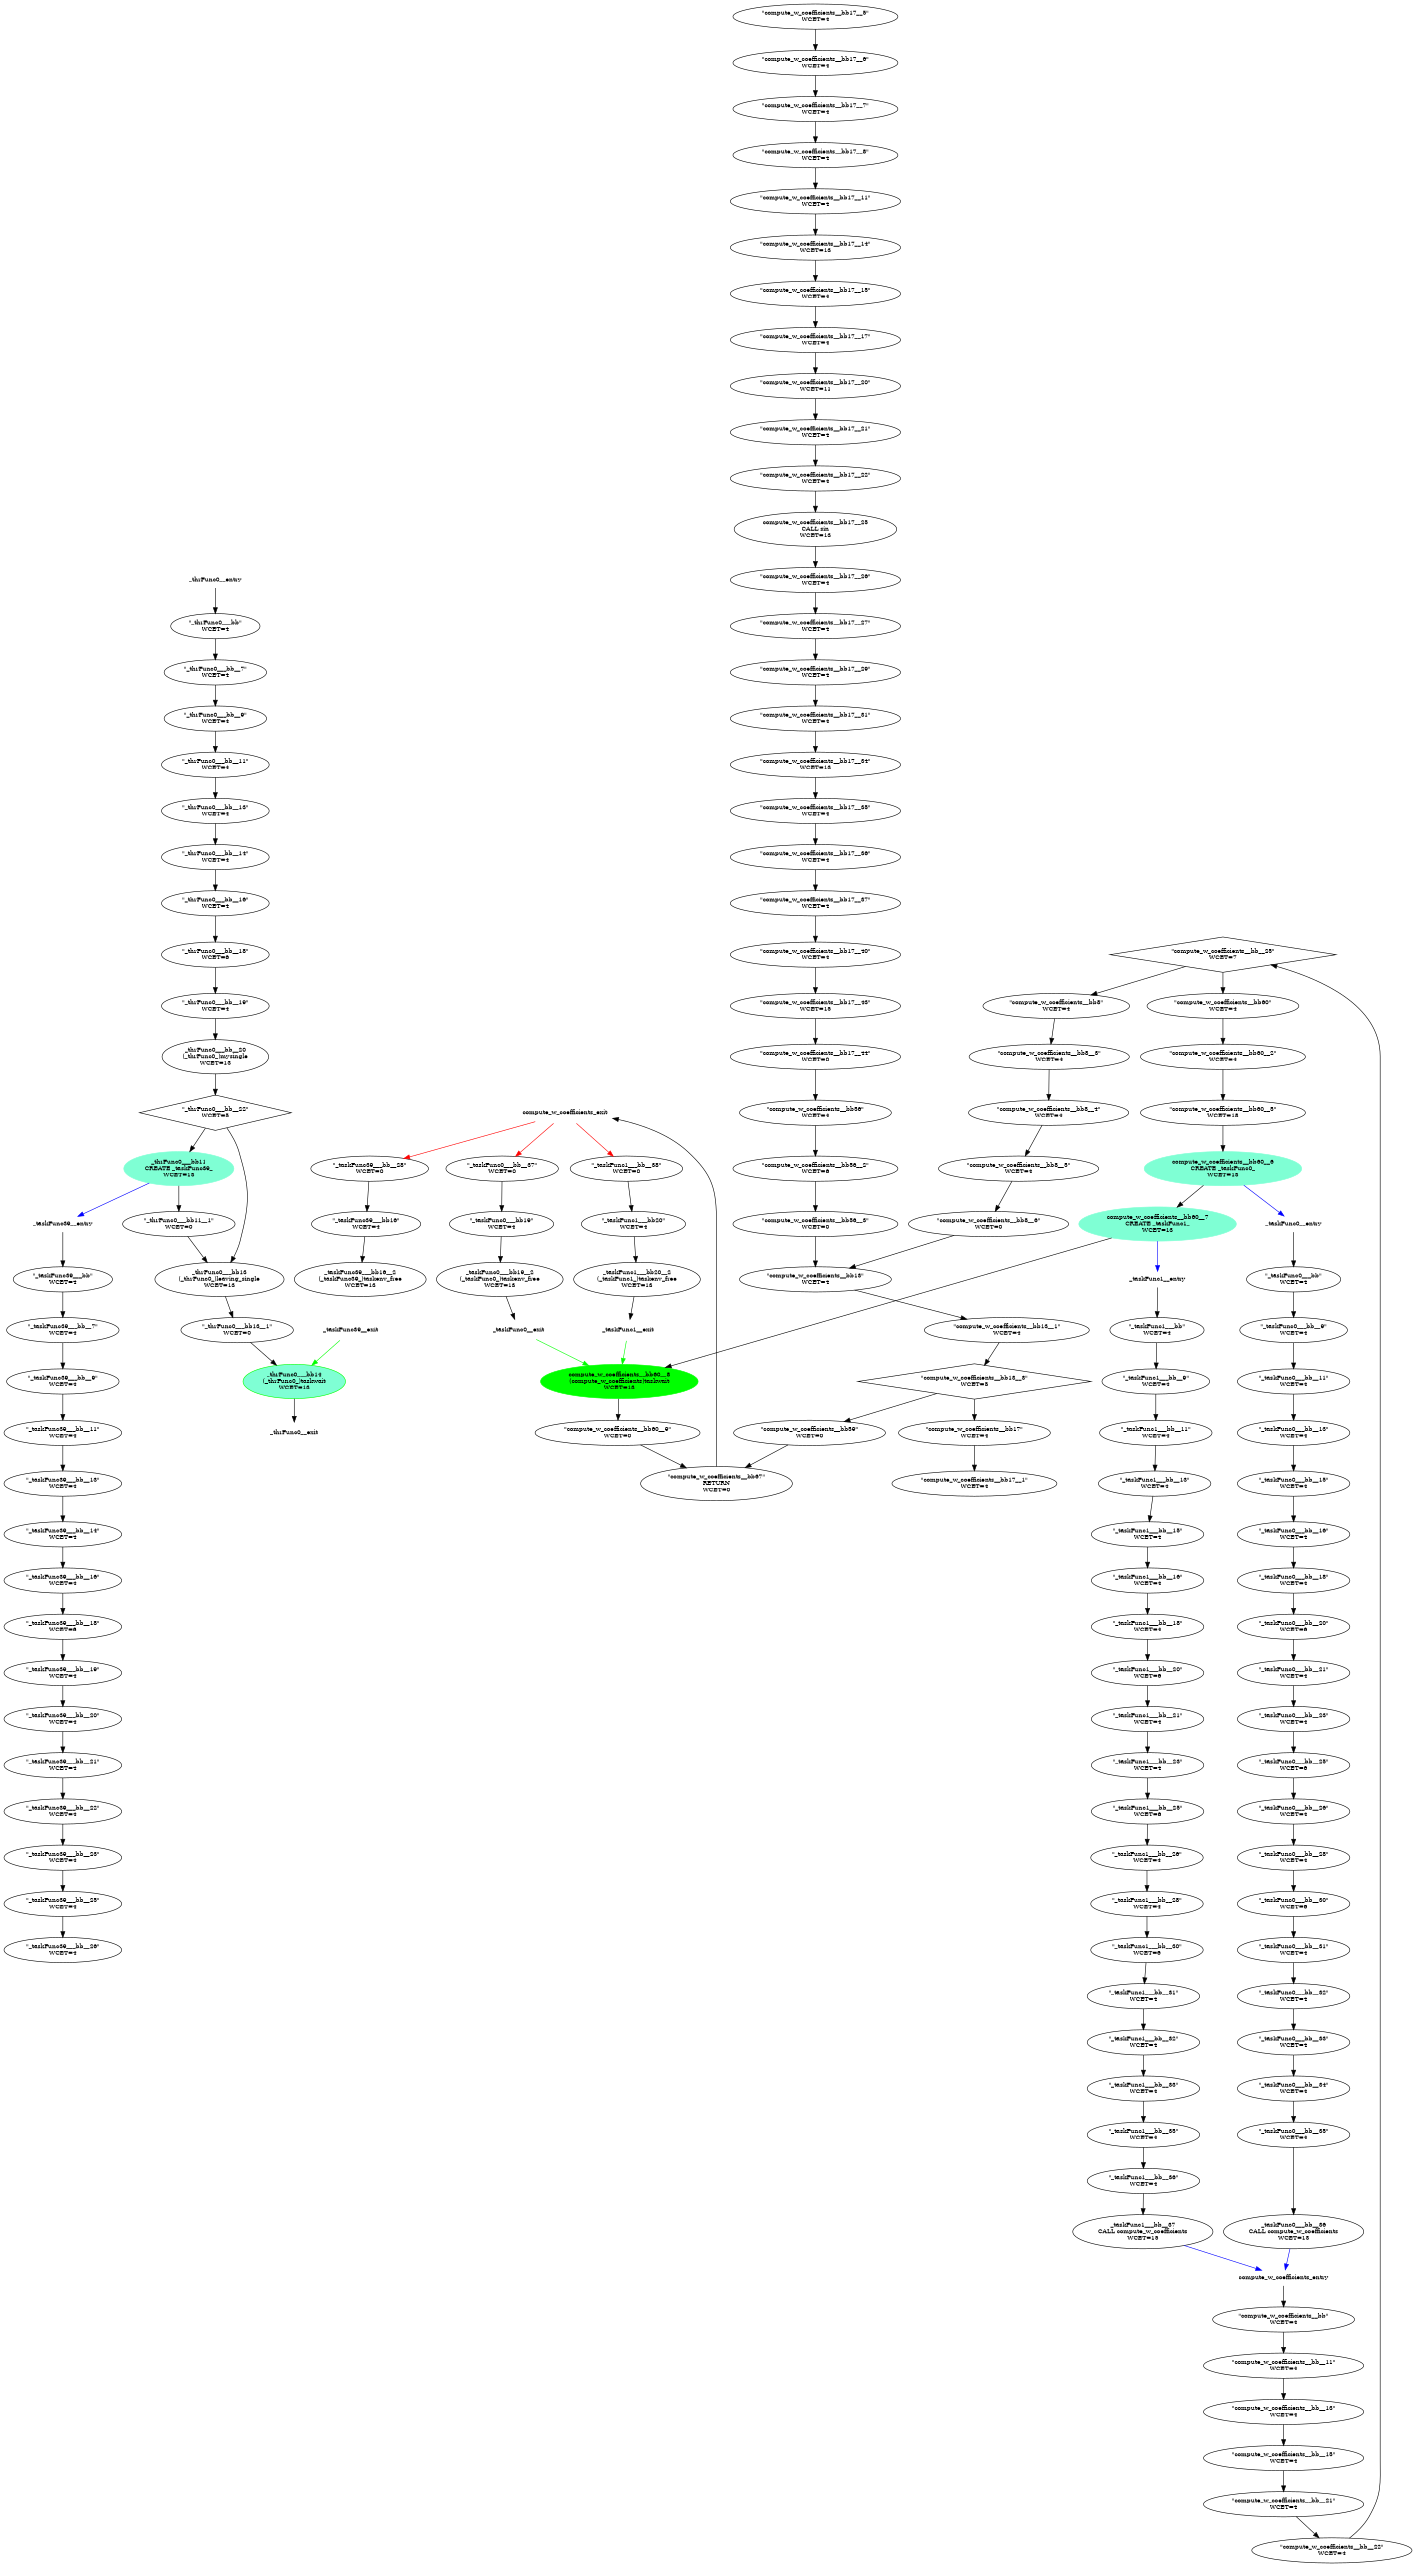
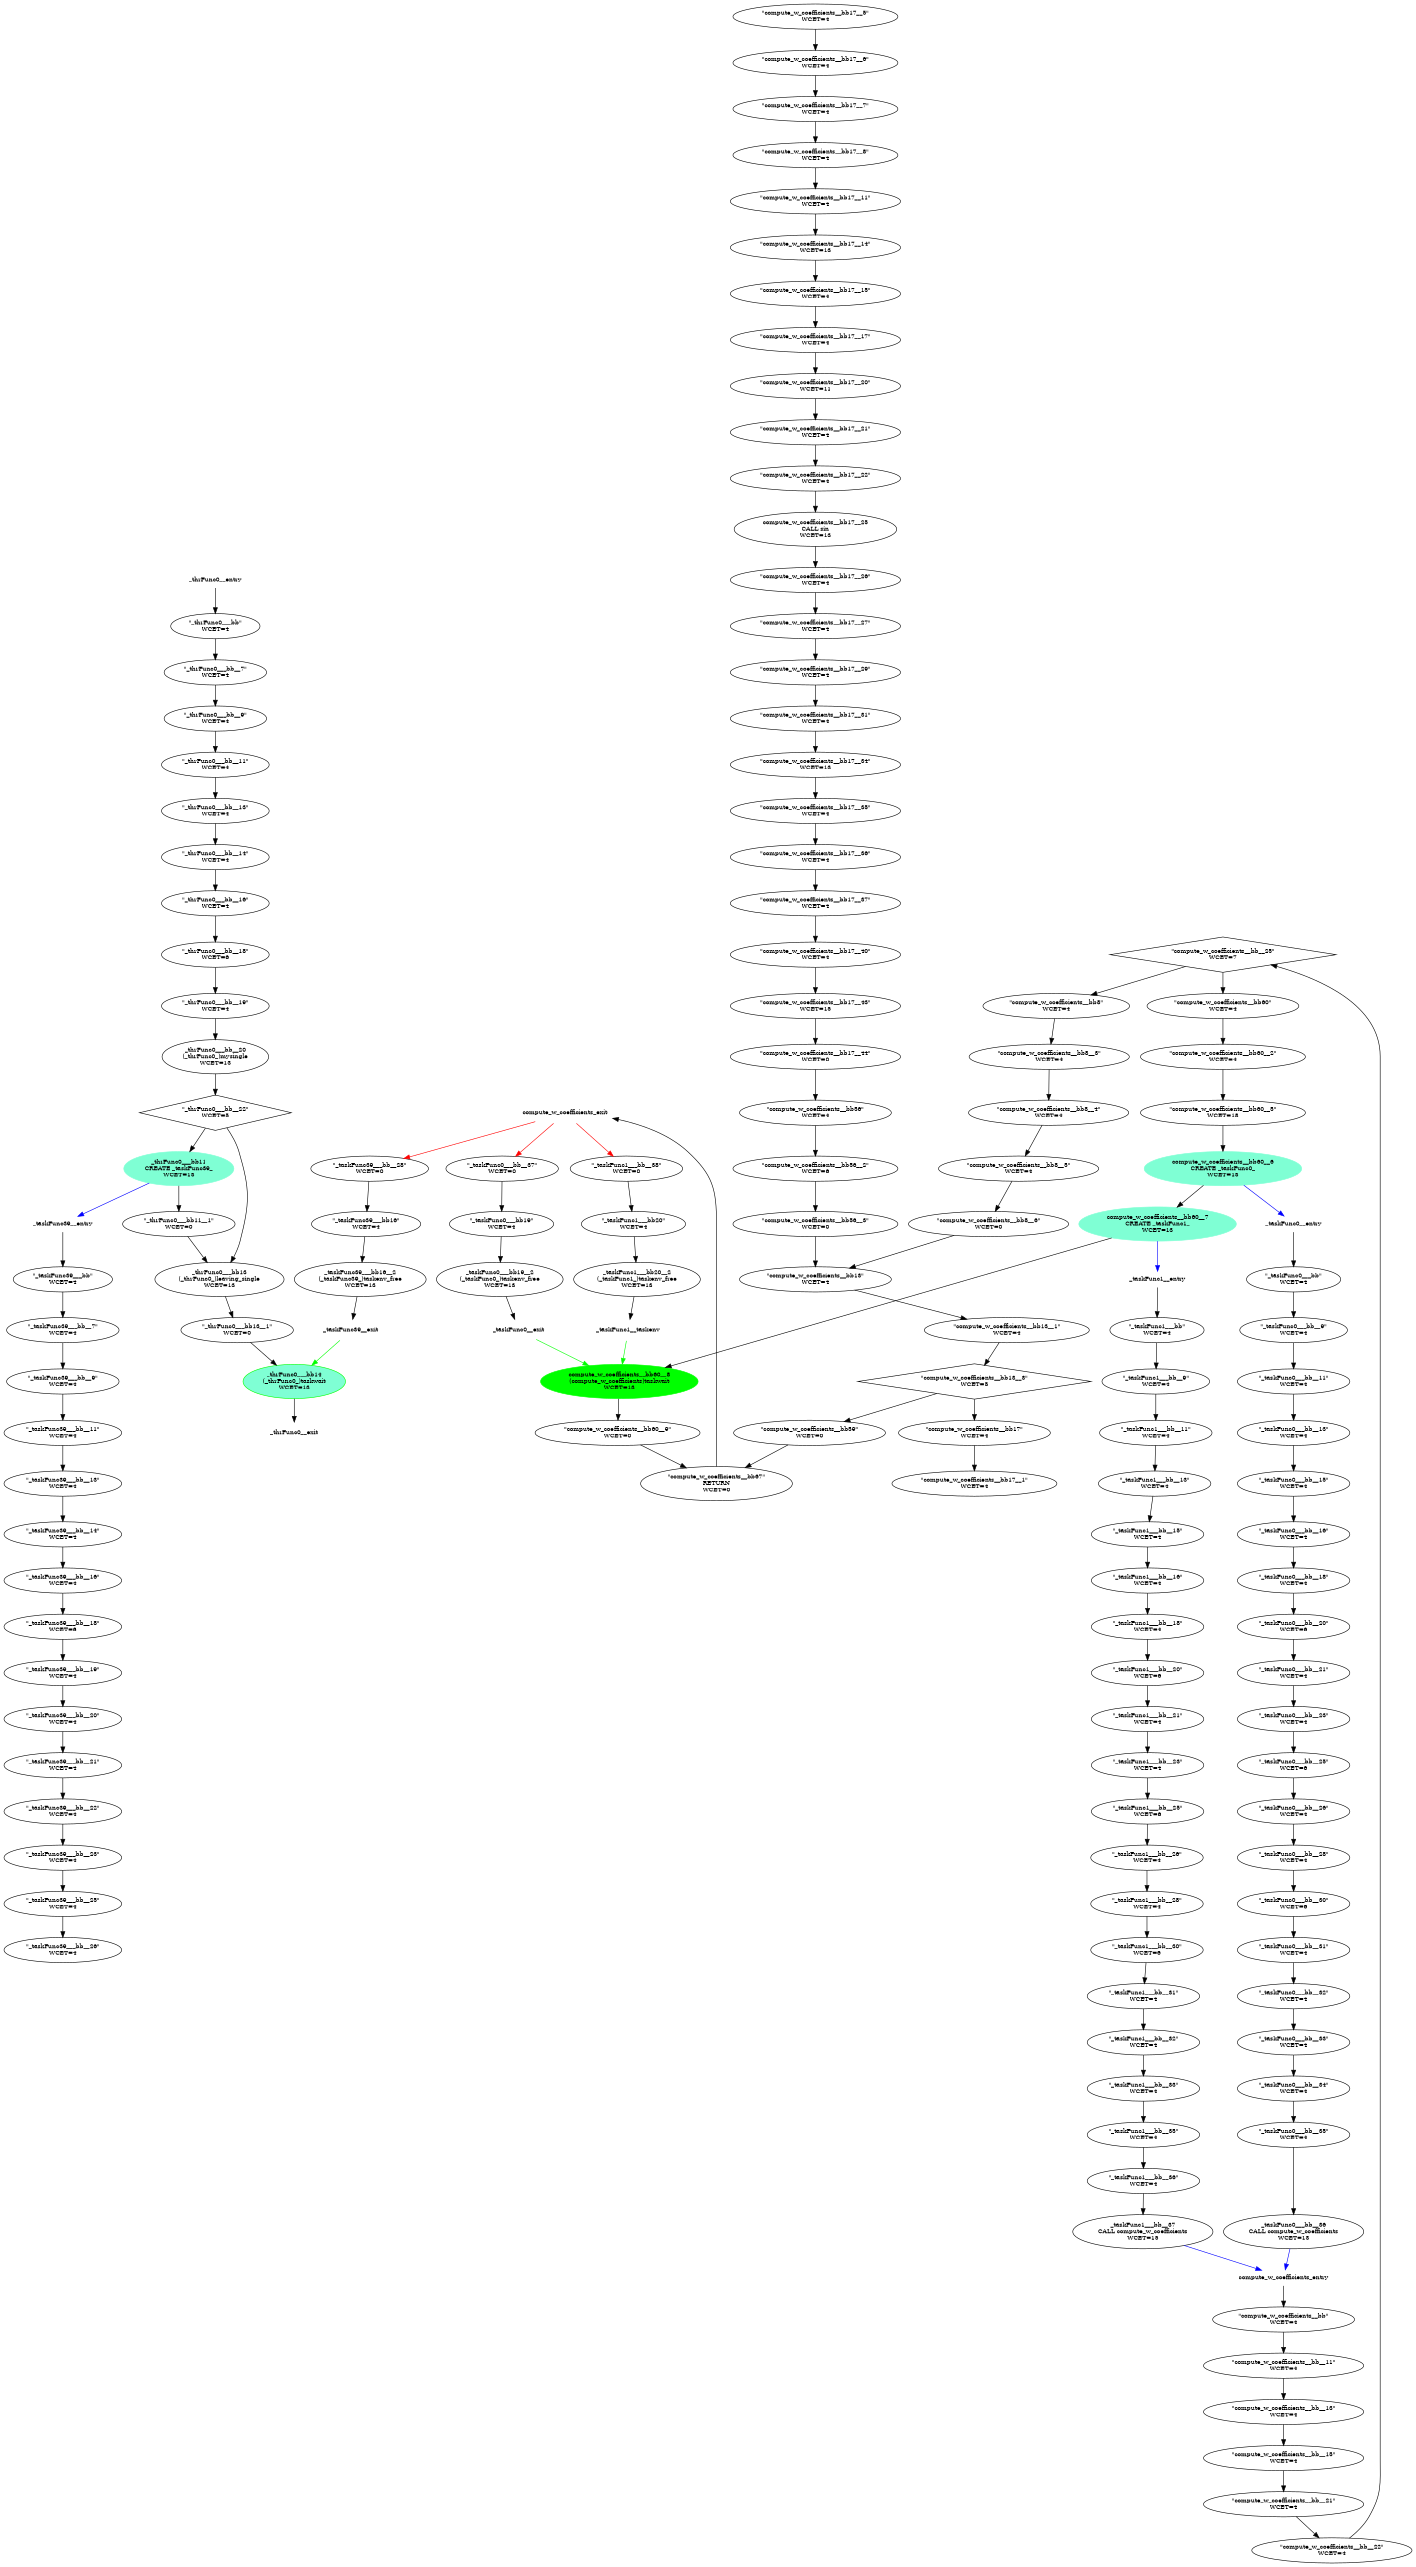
none -> (355, 1305)
(628, 1330) -> (628, 1330)
